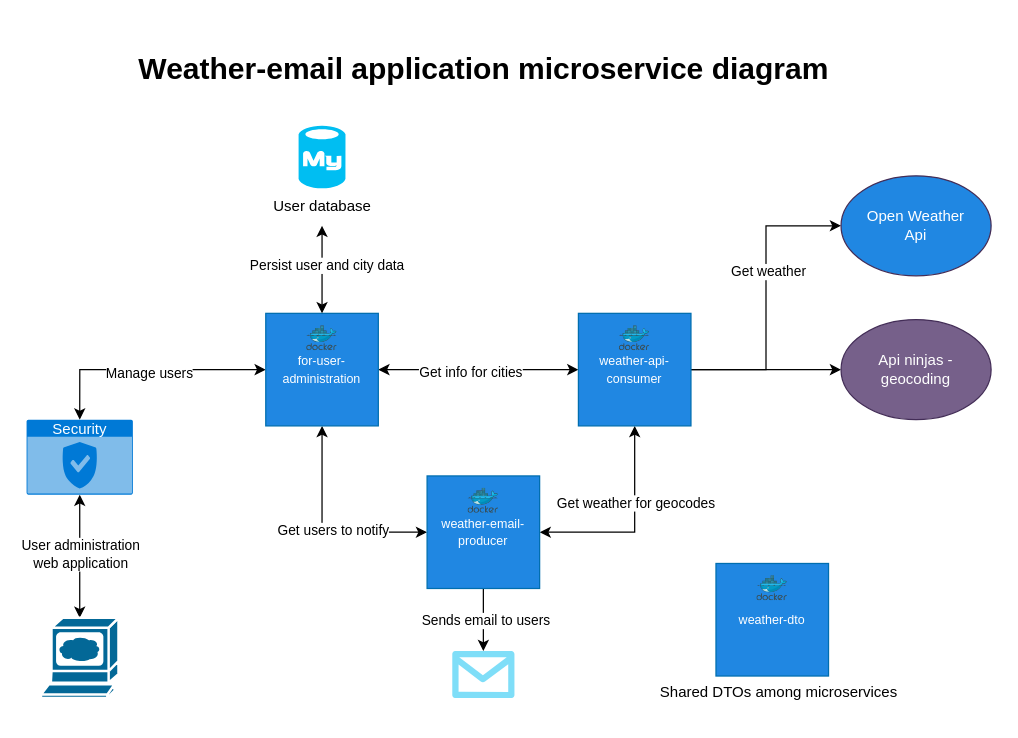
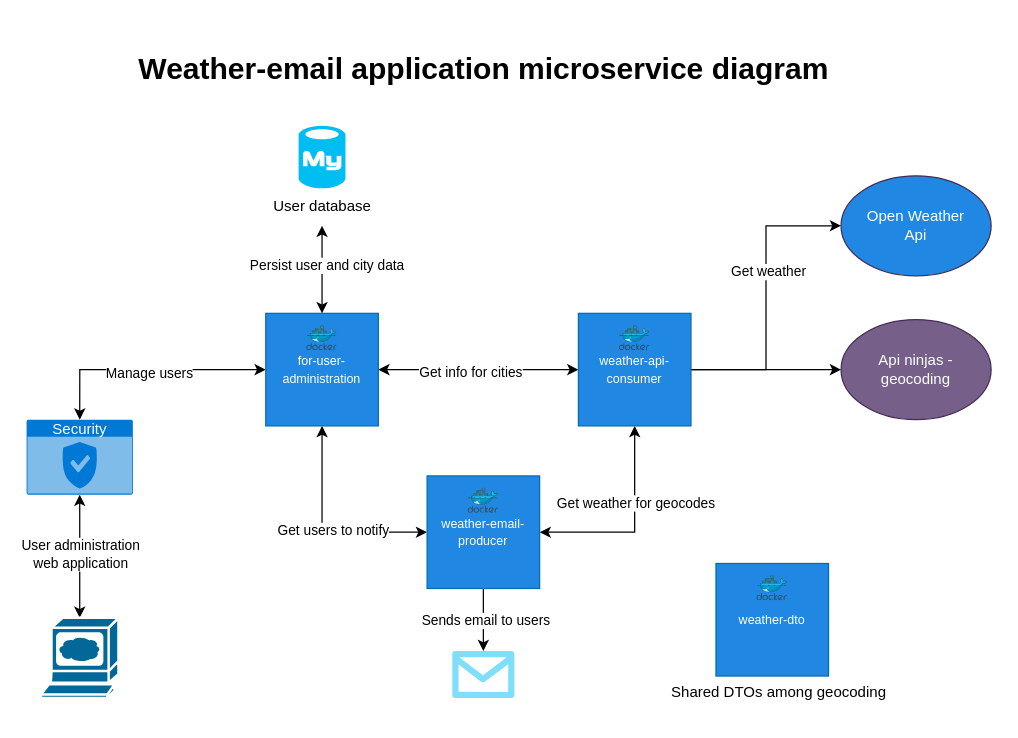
(779, 692) -> (779, 692)
